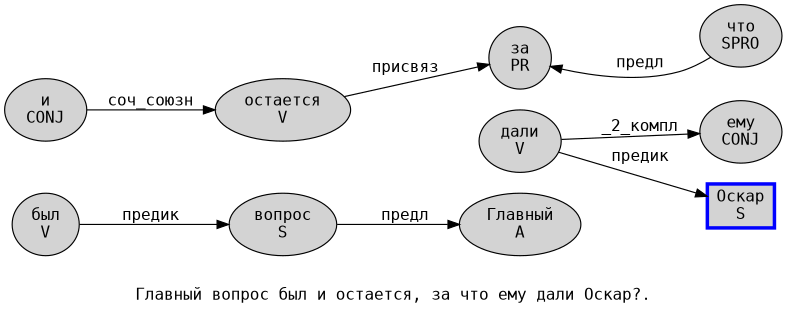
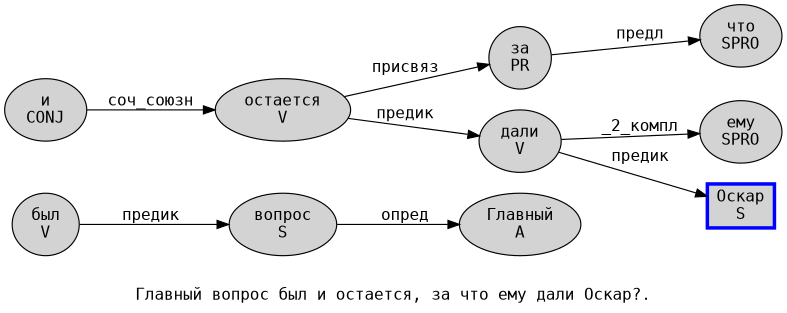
(638, 77) -> (620, 48)
none -> (408, 126)
(741, 132) -> (741, 132)
(405, 216) -> (405, 216)
